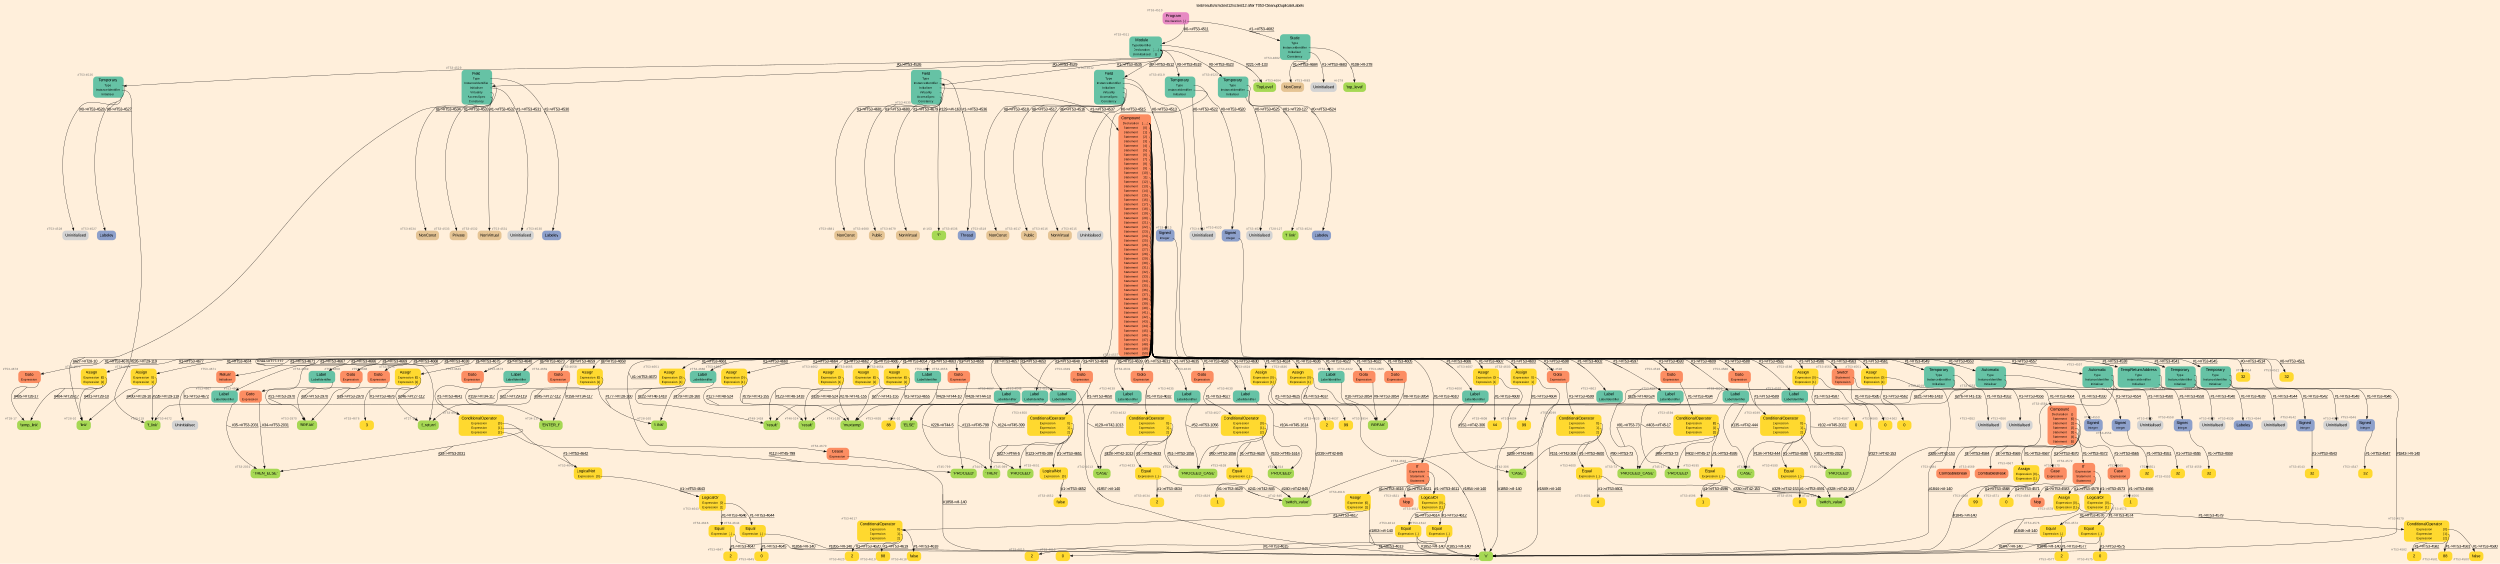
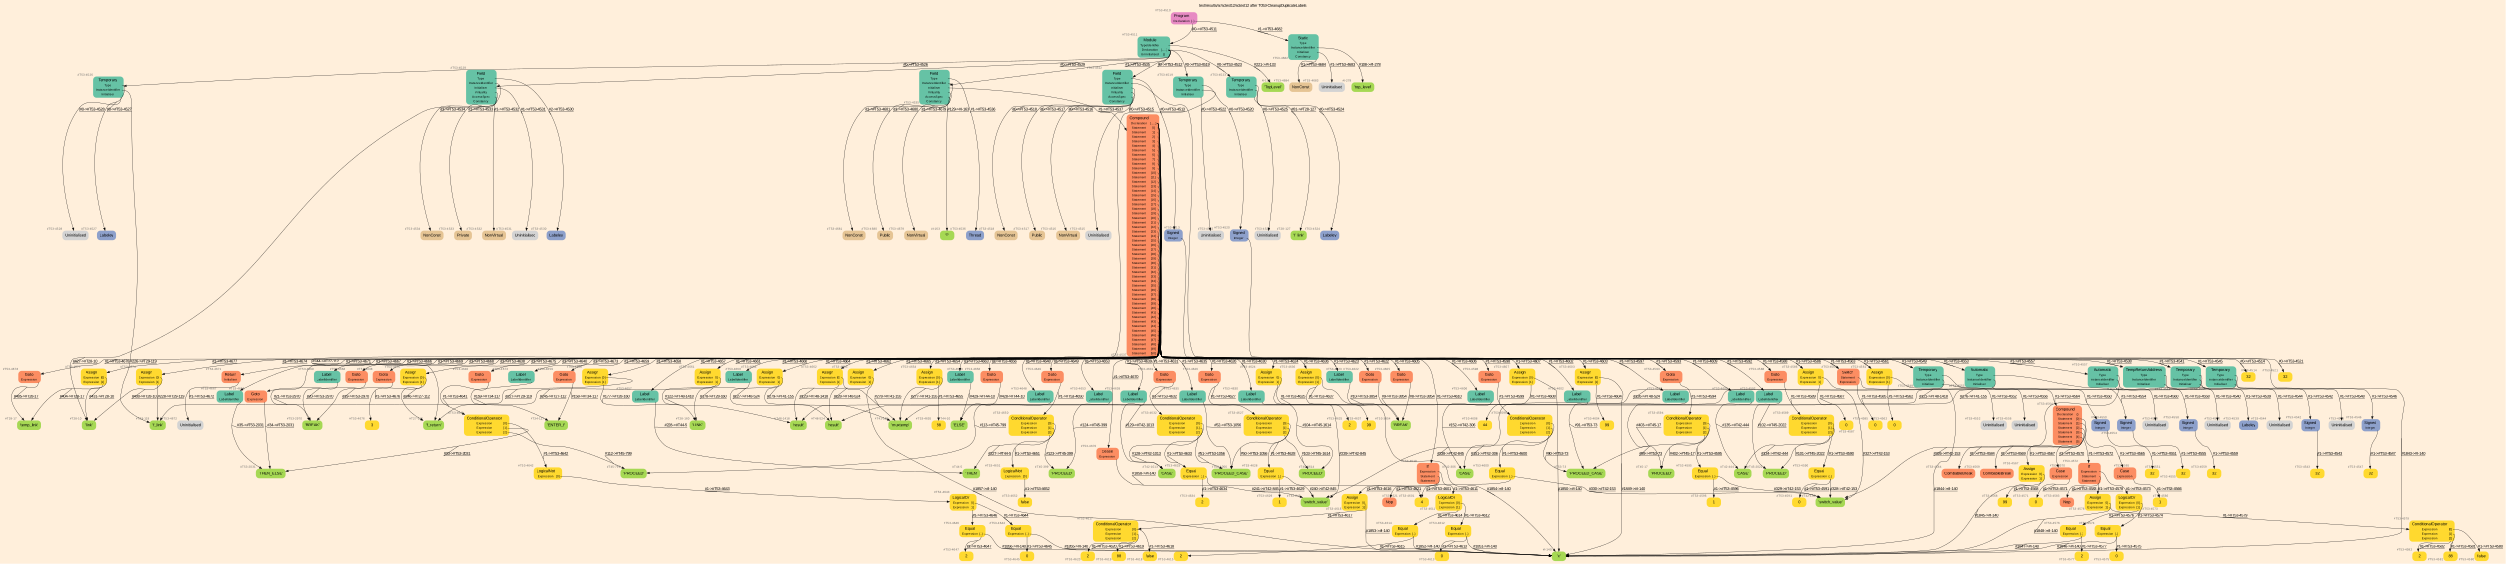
(1114, 550) -> (1263, 485)
